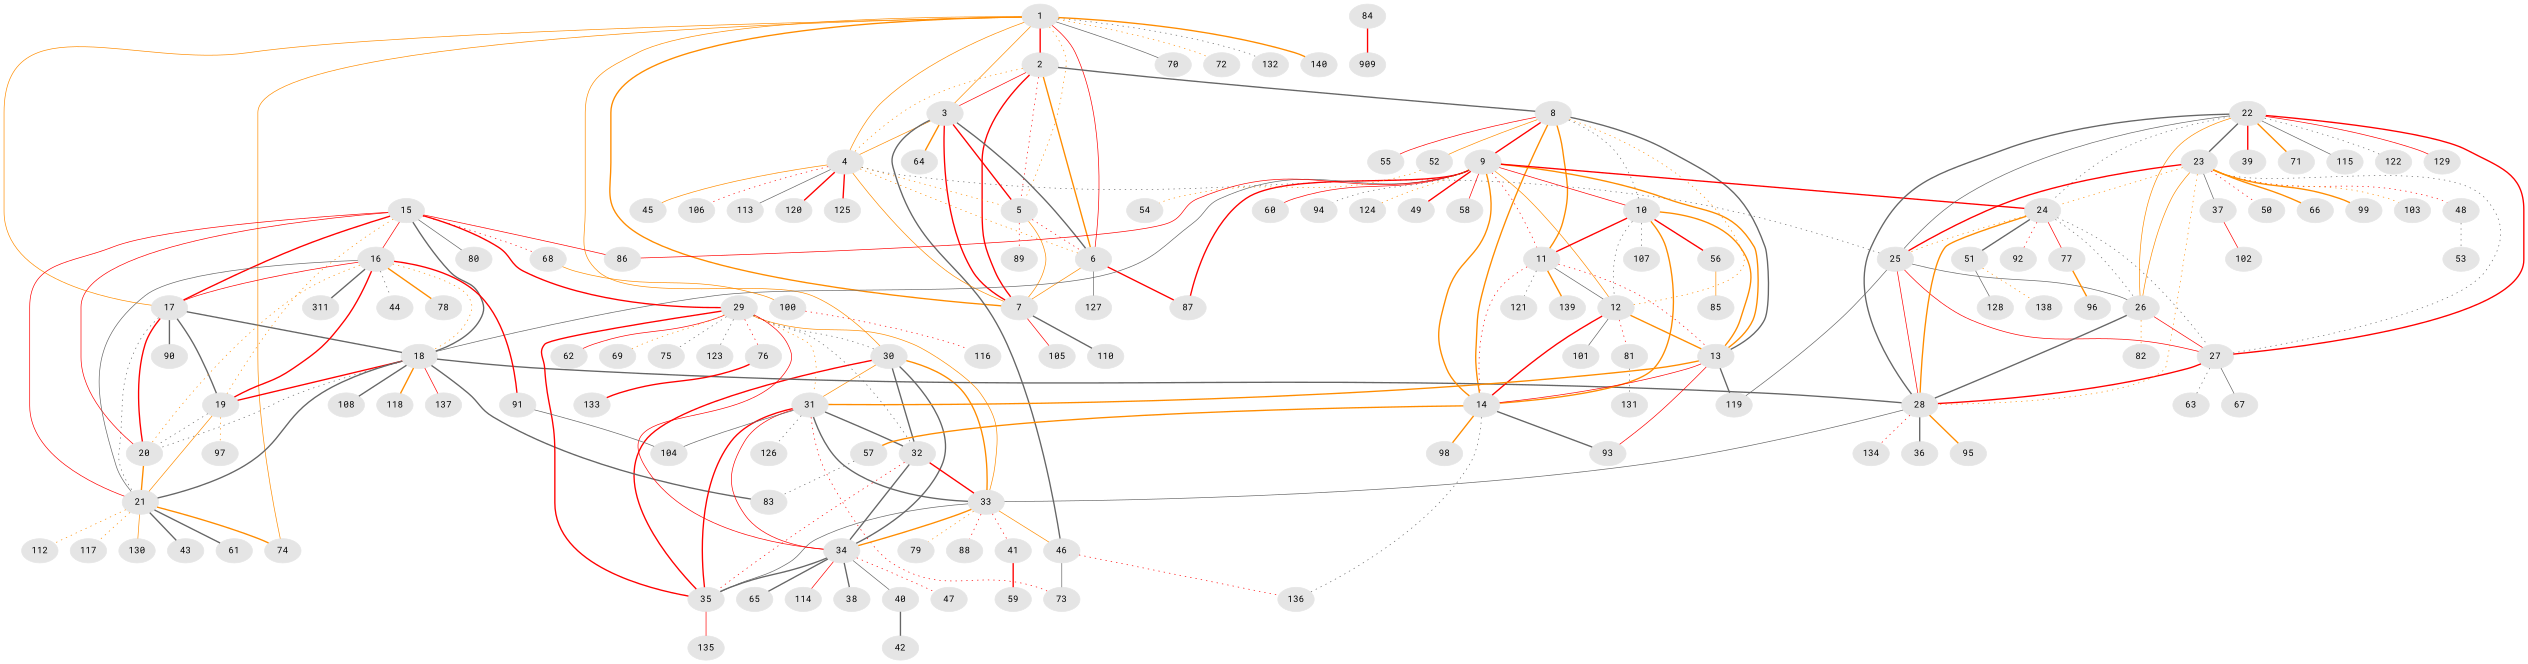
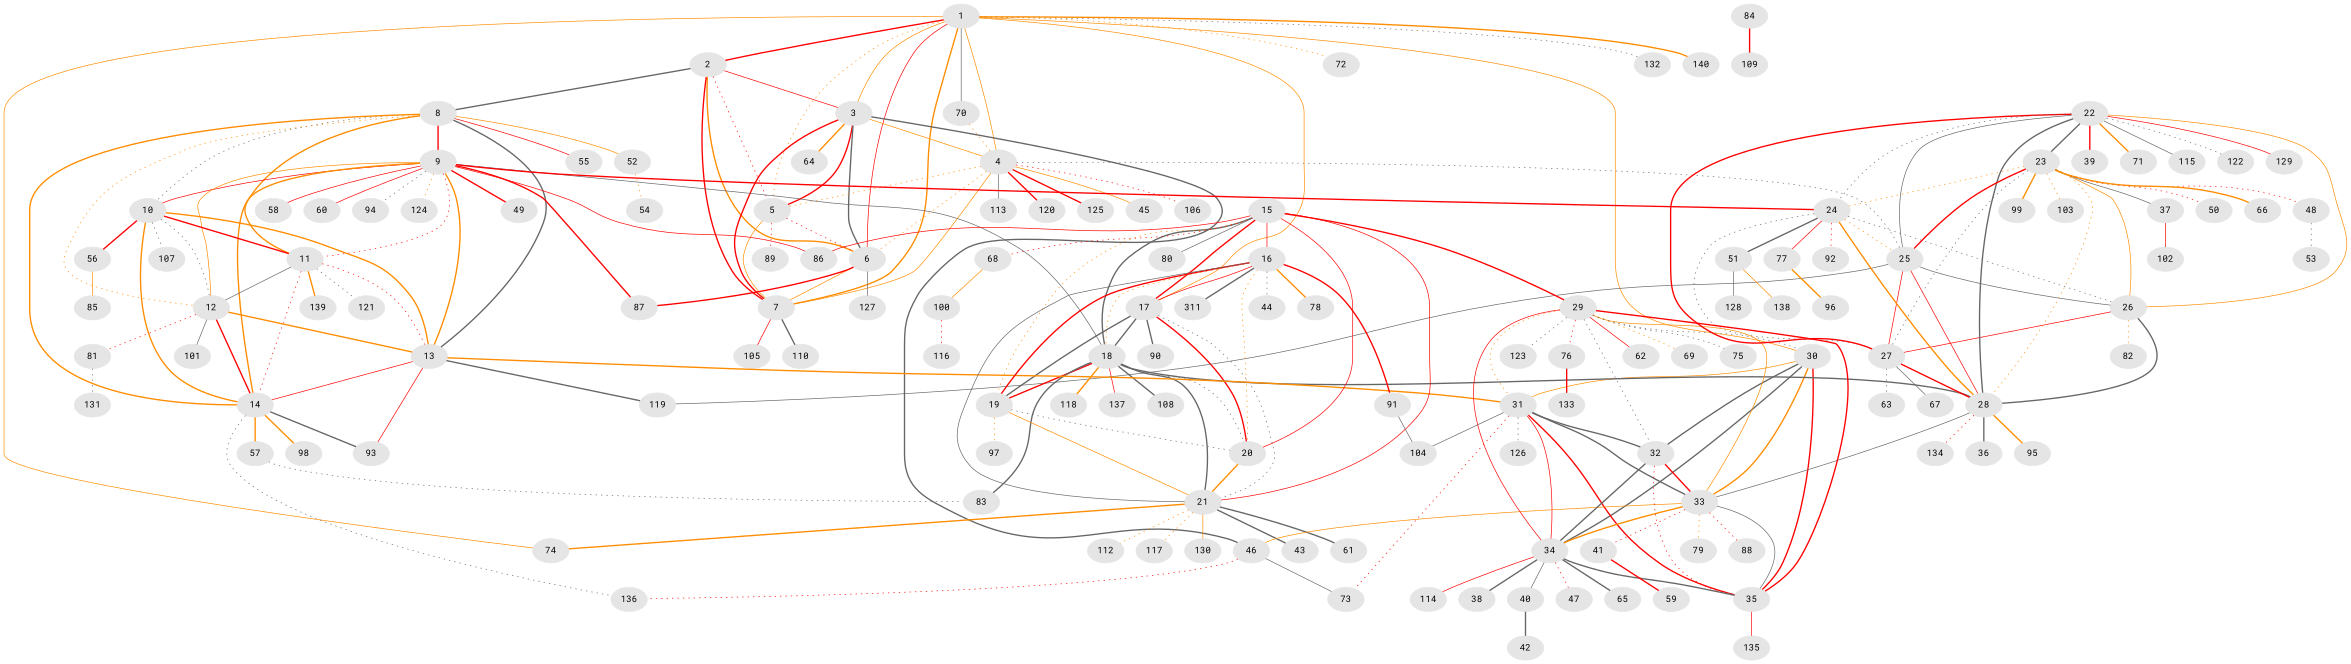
(1368, 65) -> (1750, 65)
(932, 96) -> (982, 140)
(2007, 284) -> (1761, 286)
